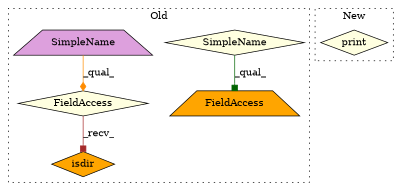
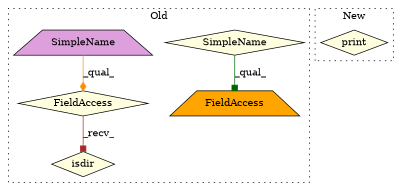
(83, 164) -> (83, 164)
